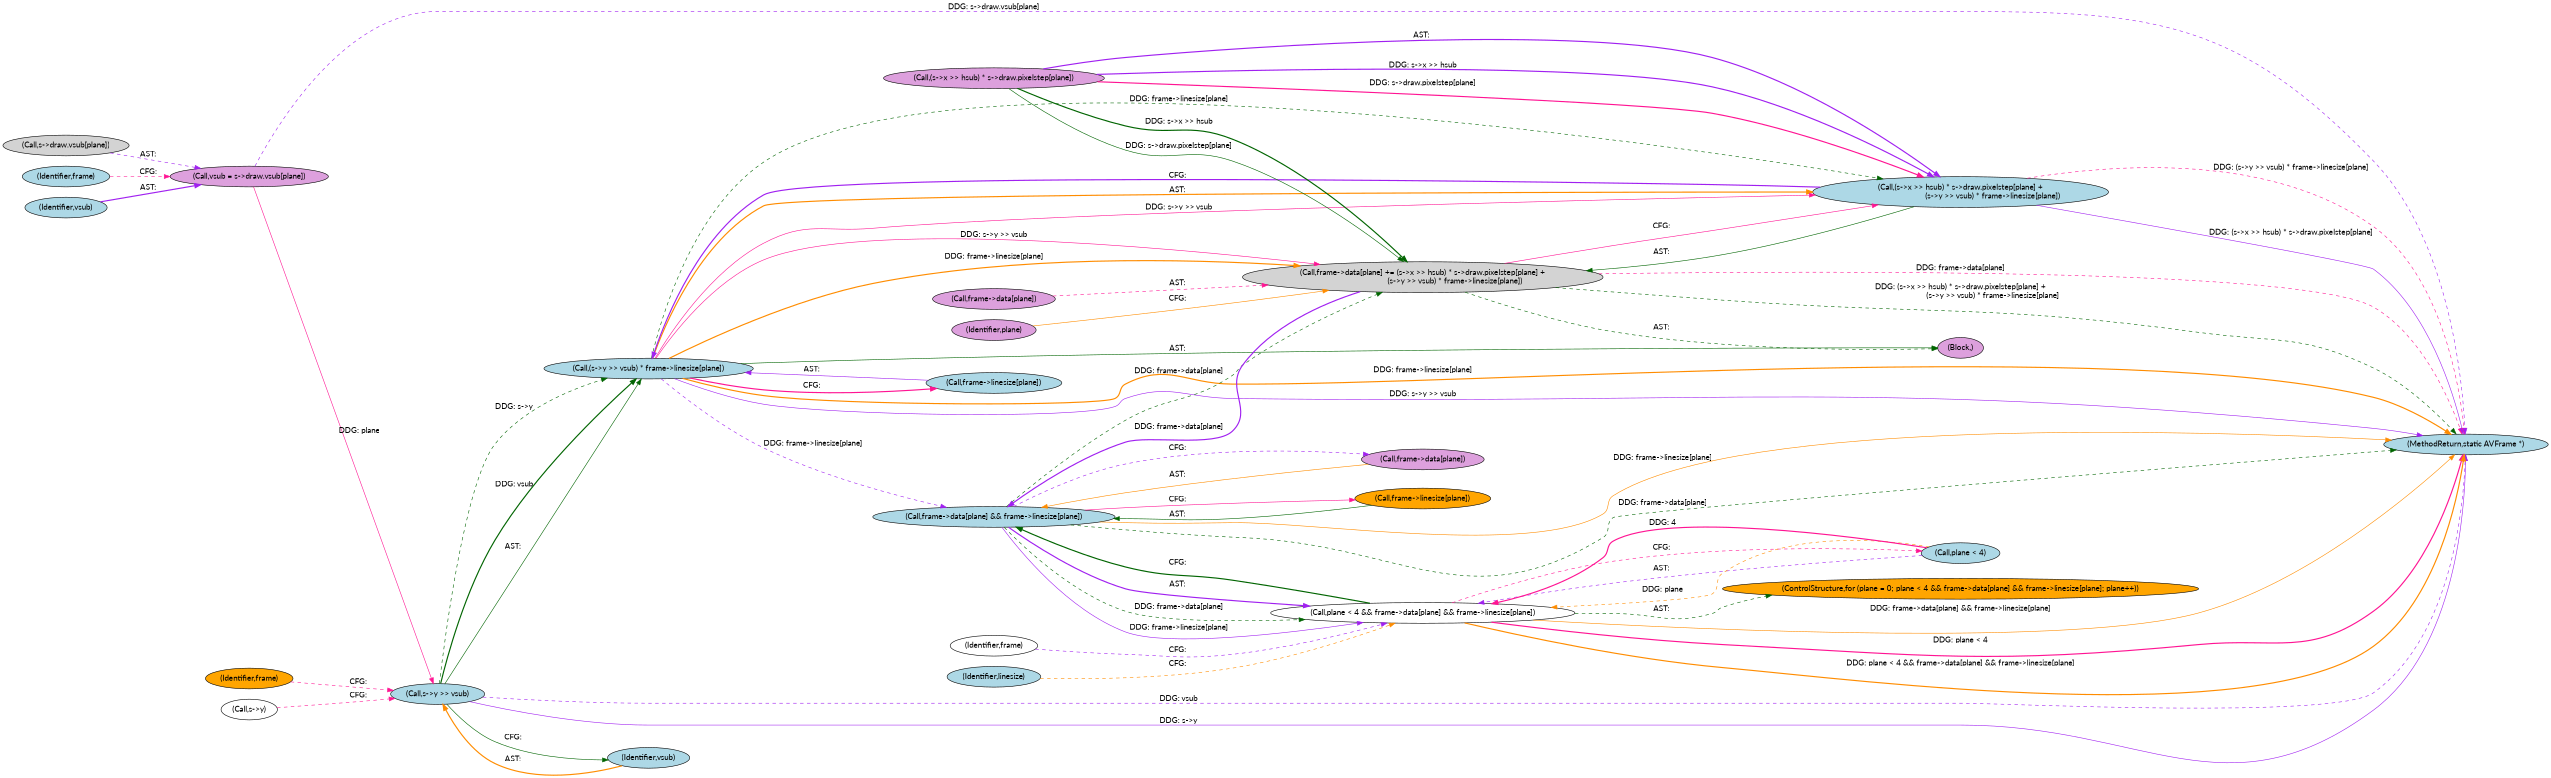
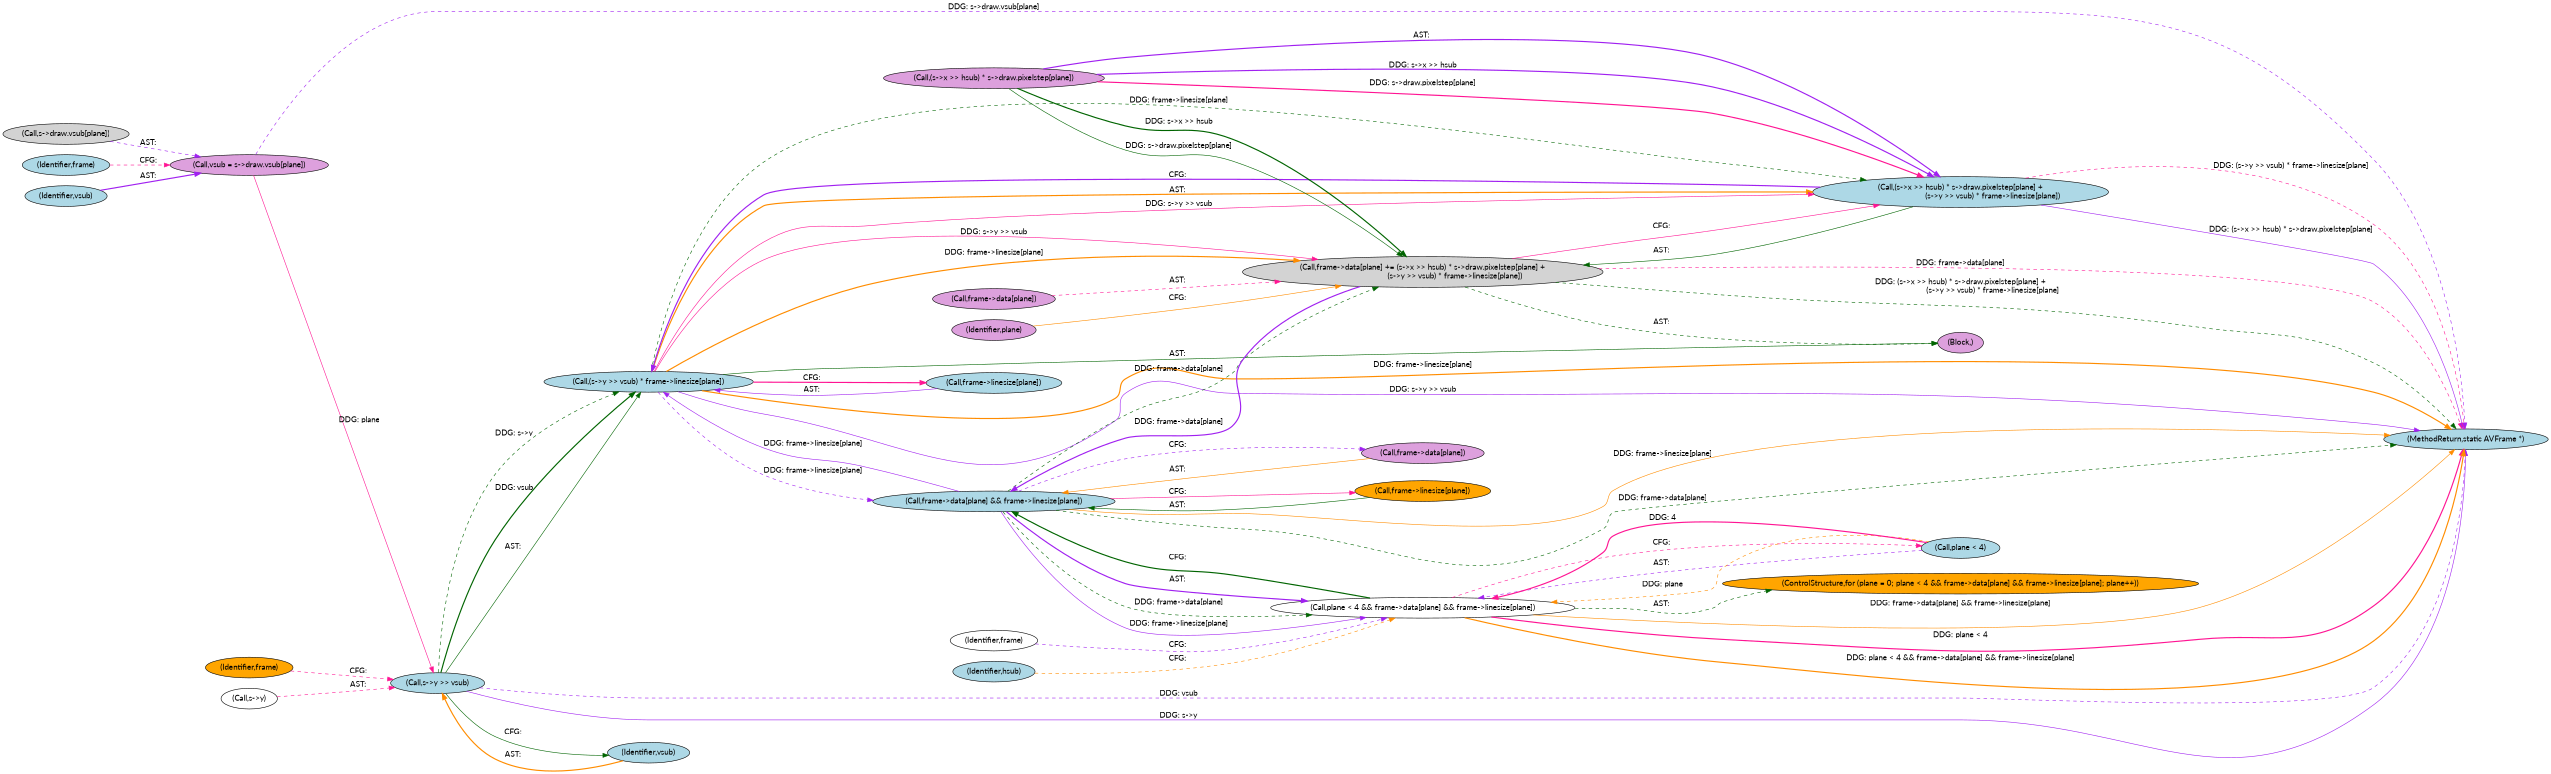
none -> (808, 459)
(994, 677) -> (994, 672)
(360, 695) -> (360, 685)
